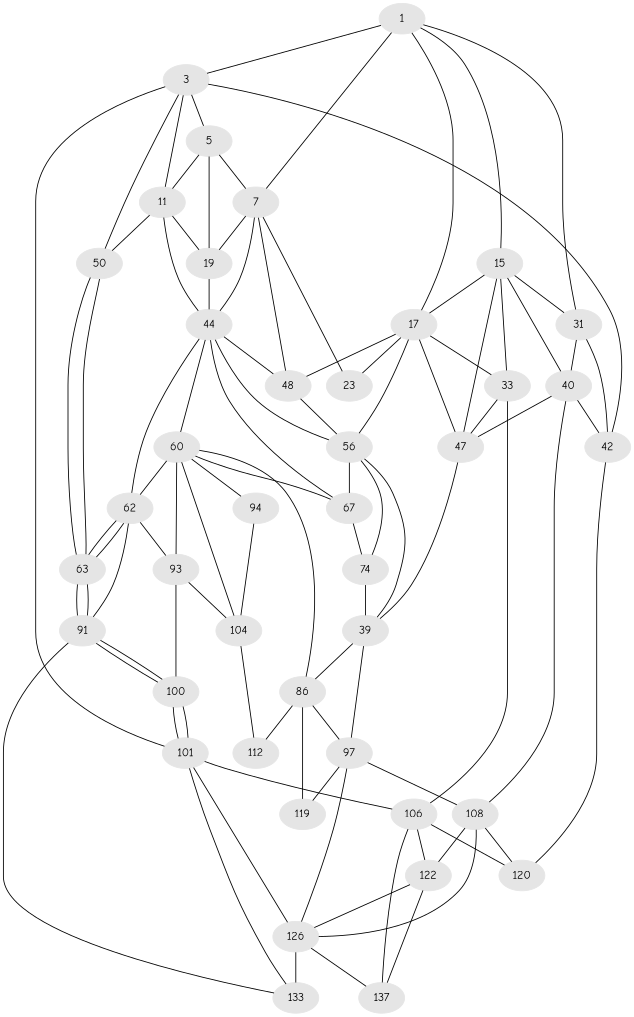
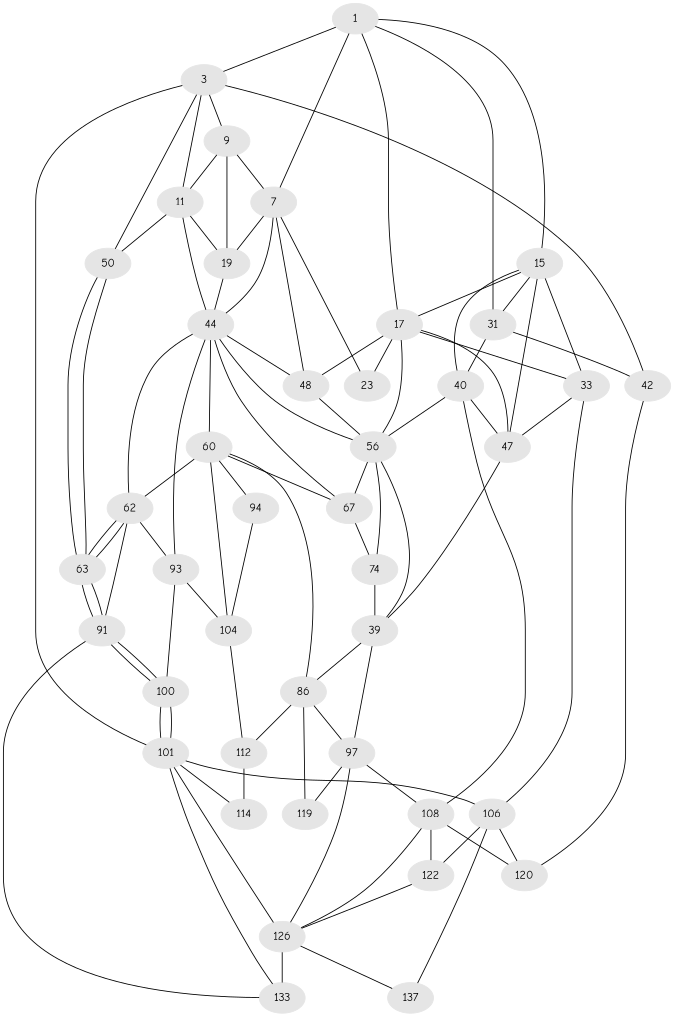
(209, 141) -> (227, 141)
(588, 417) -> (417, 417)
(176, 508) -> (177, 445)
none -> (244, 814)
(405, 937) -> none
